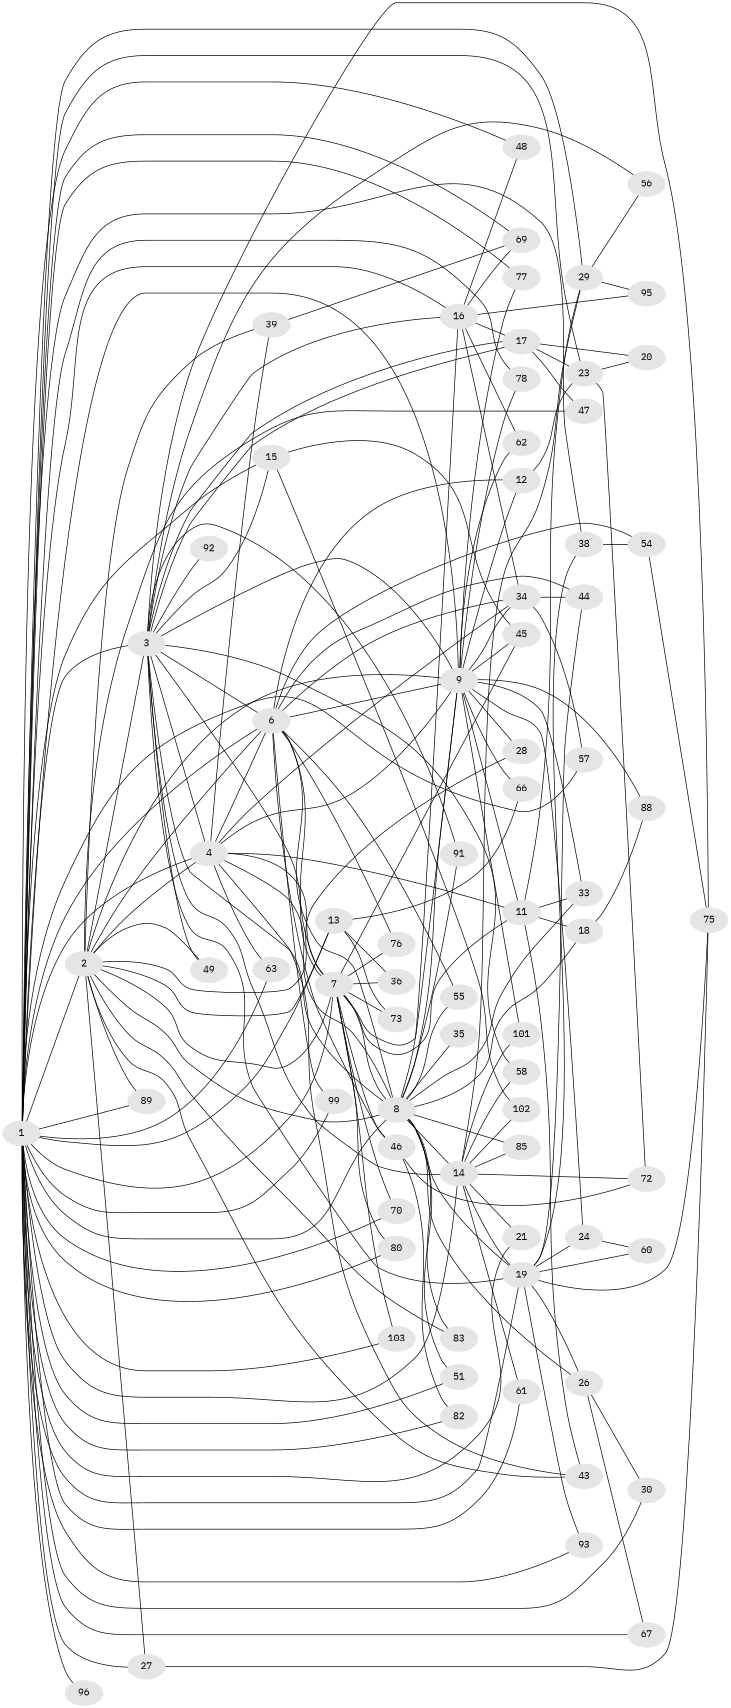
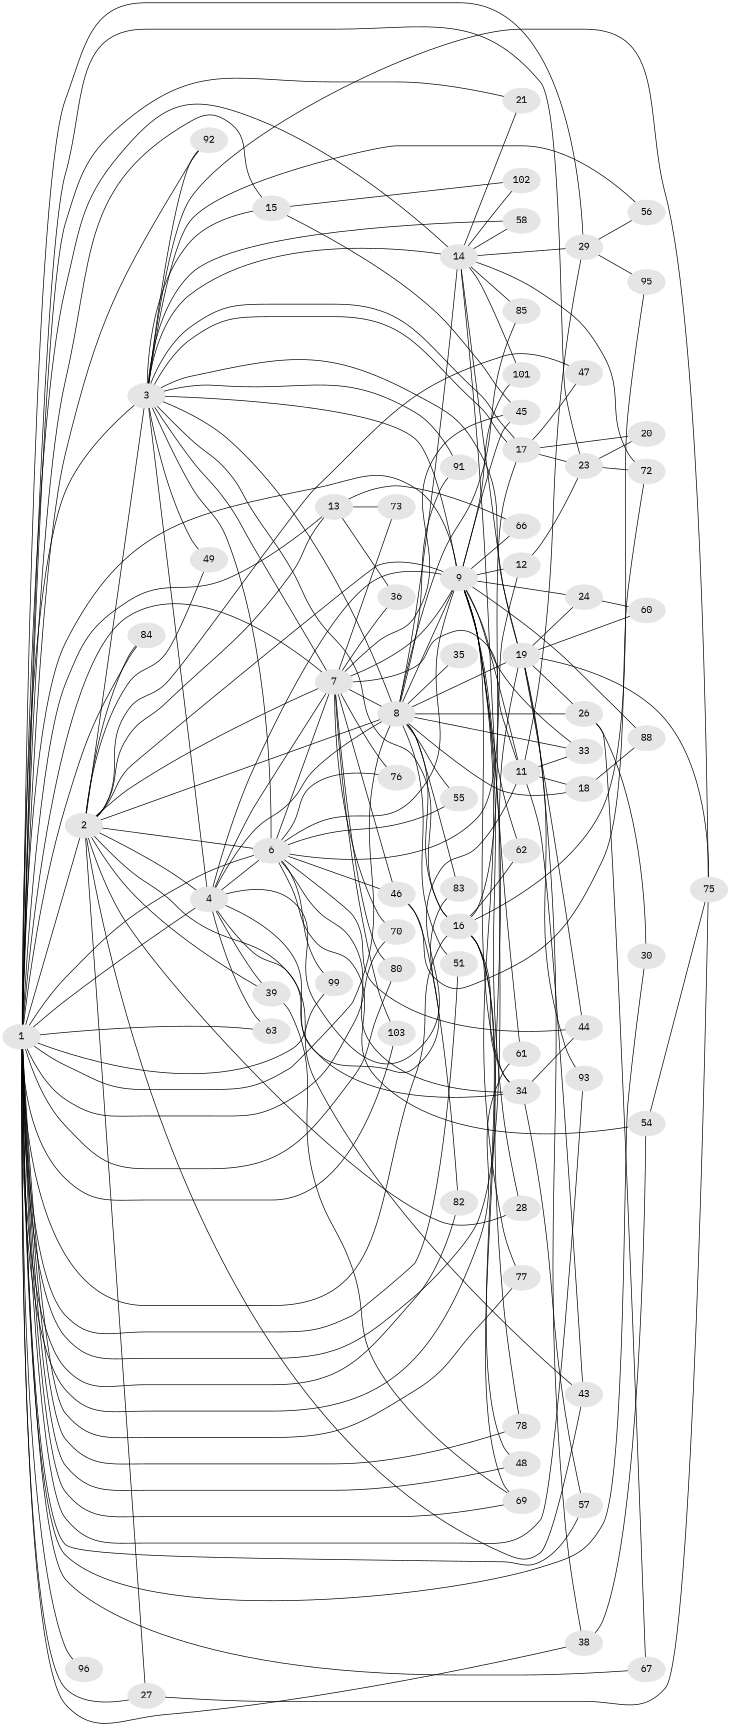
none -> (42, 640)
(313, 934) -> none
(147, 1101) -> (147, 635)
